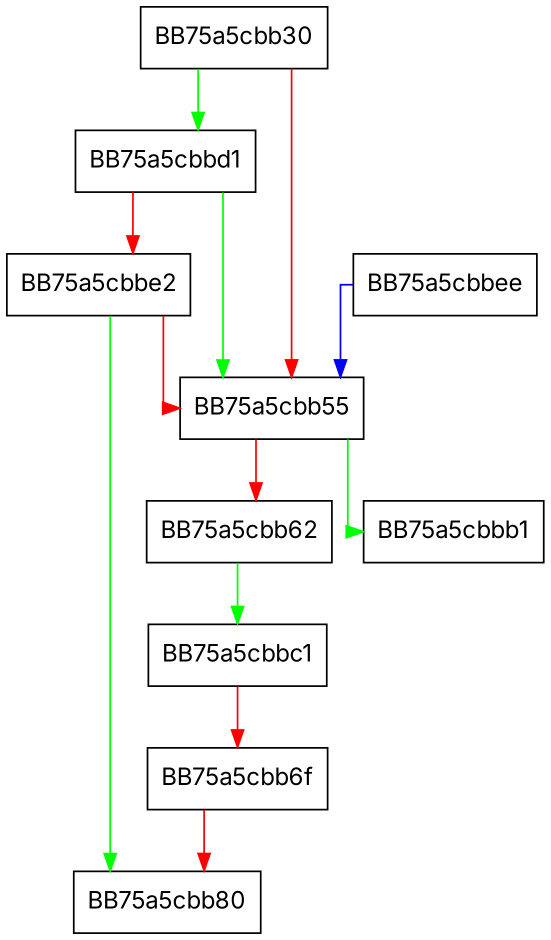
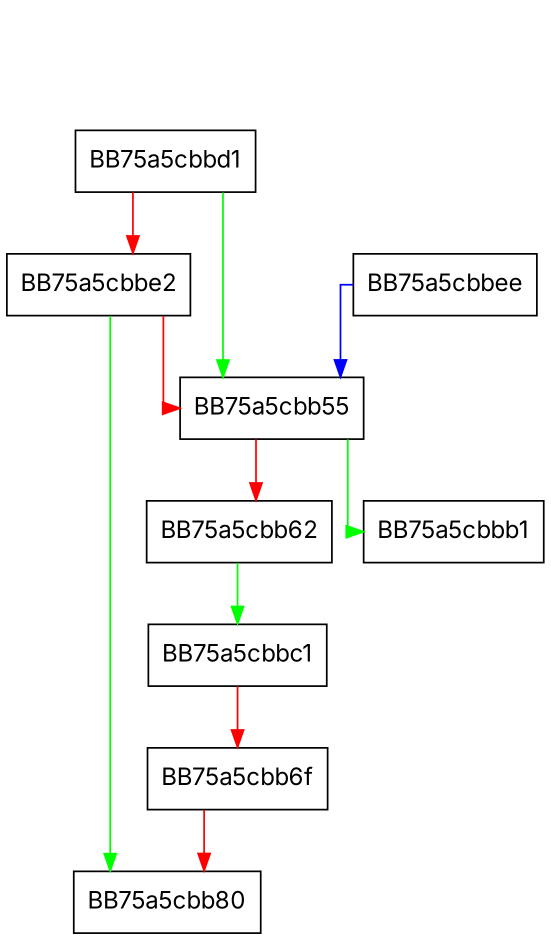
(234, 38) -> none
